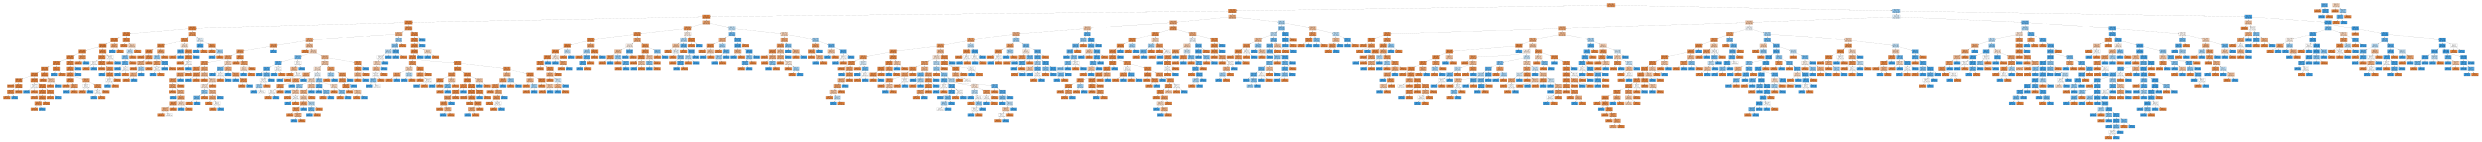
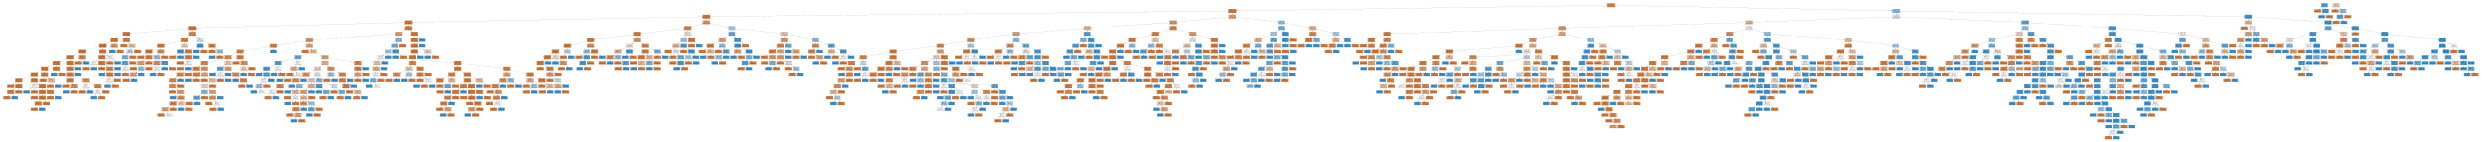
(1395, 63) -> (1395, 63)
(334, 86) -> (334, 86)
